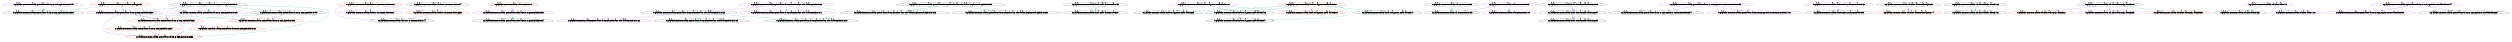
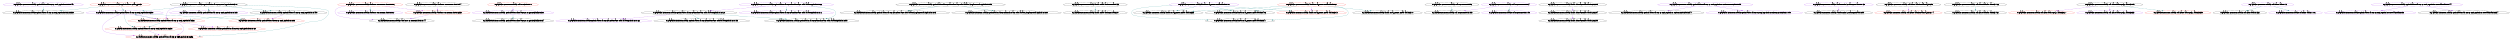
(1240, 16) -> (1147, 17)
